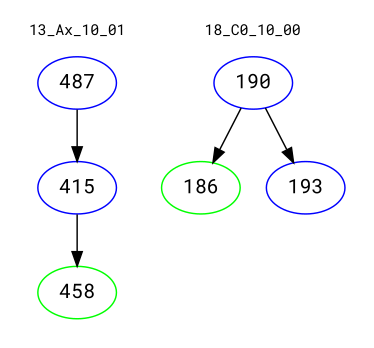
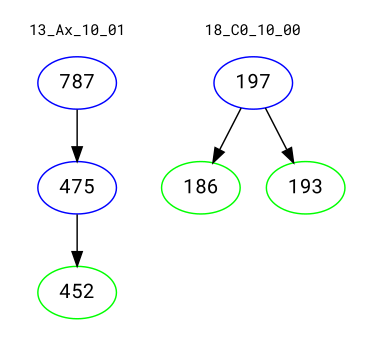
(77, 83) -> (77, 83)
(253, 83) -> (253, 83)
(77, 188) -> (77, 188)
(306, 188) -> (306, 188)
(77, 293) -> (77, 293)
